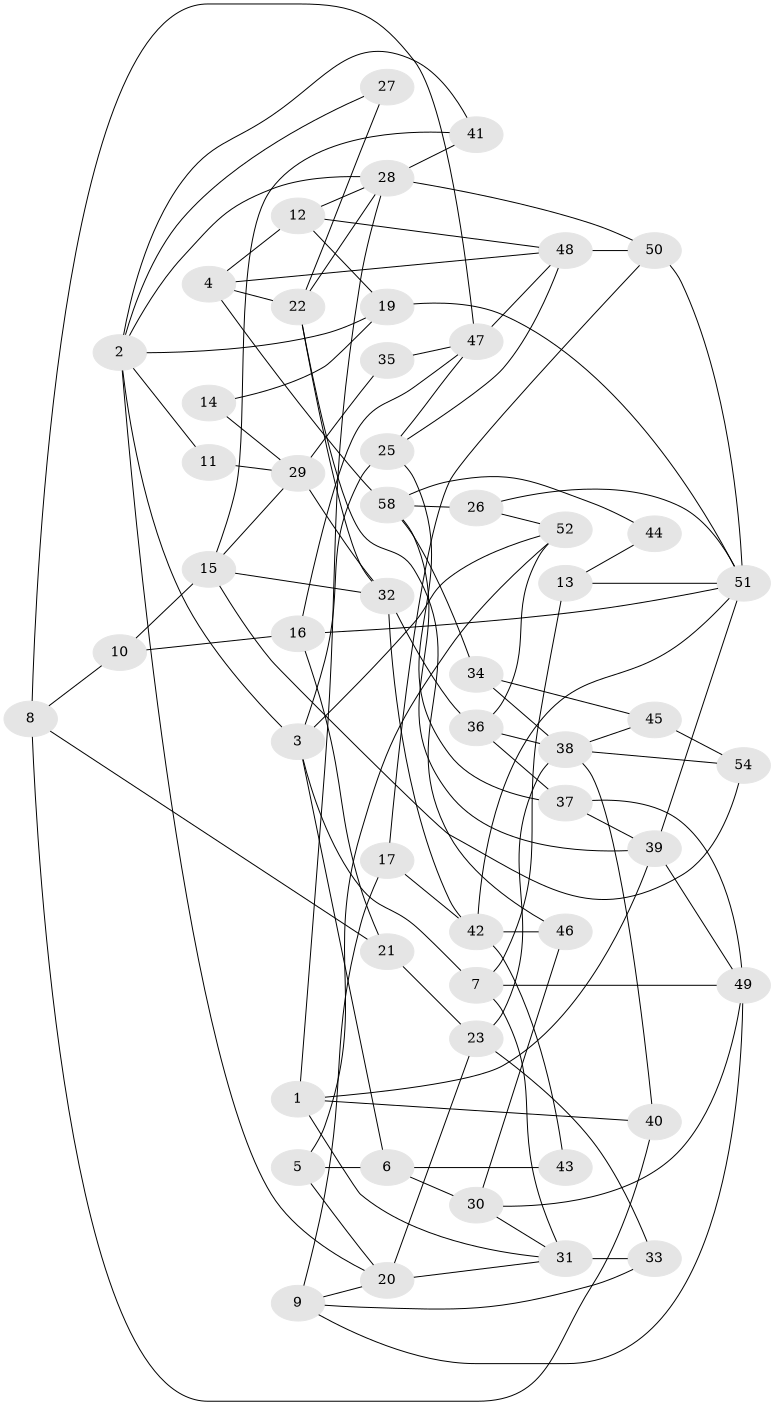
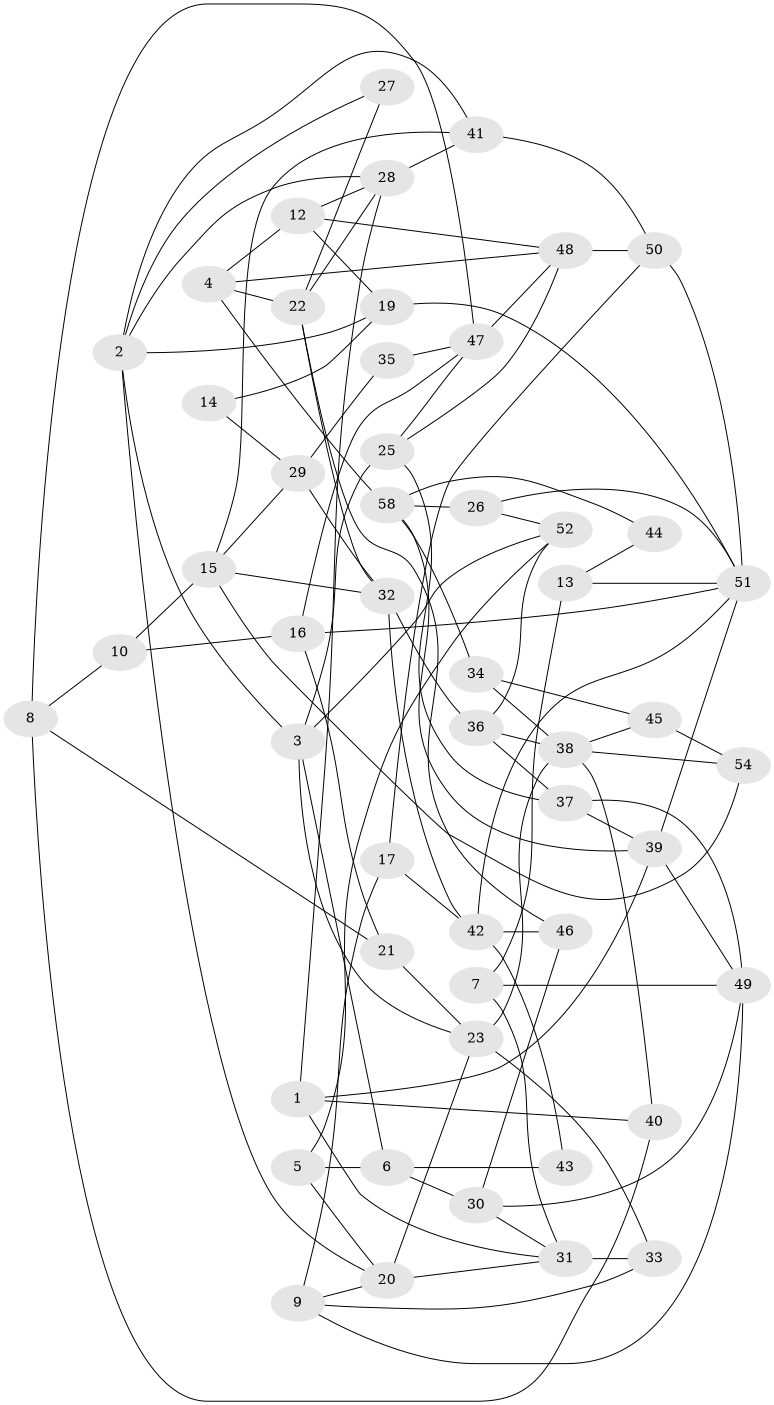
(525, 205) -> (588, 165)
(209, 462) -> none
(346, 867) -> (330, 925)
